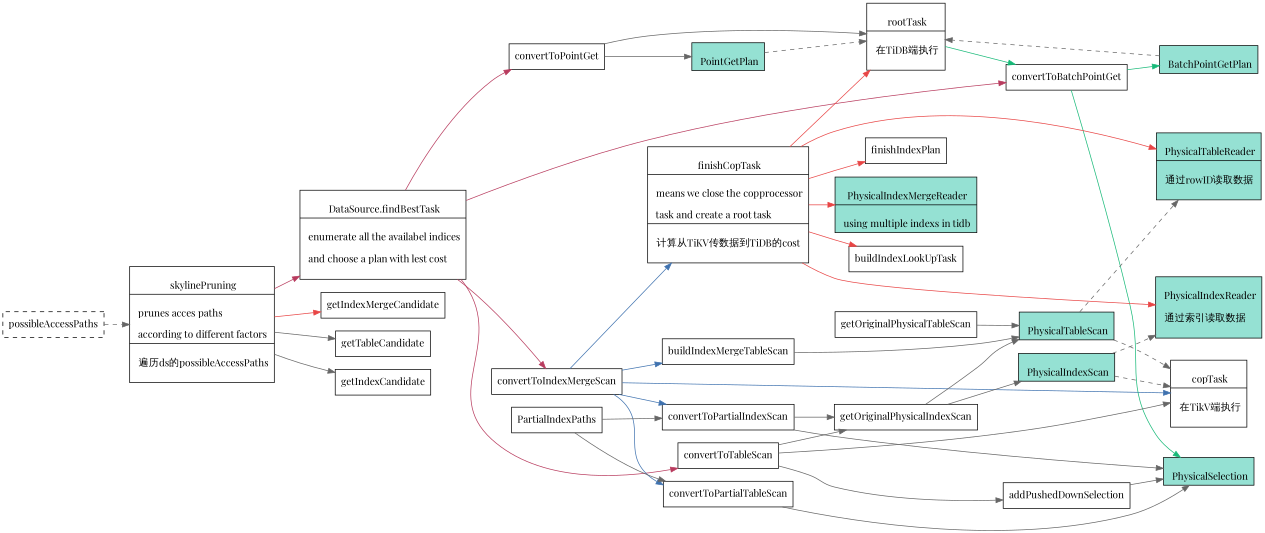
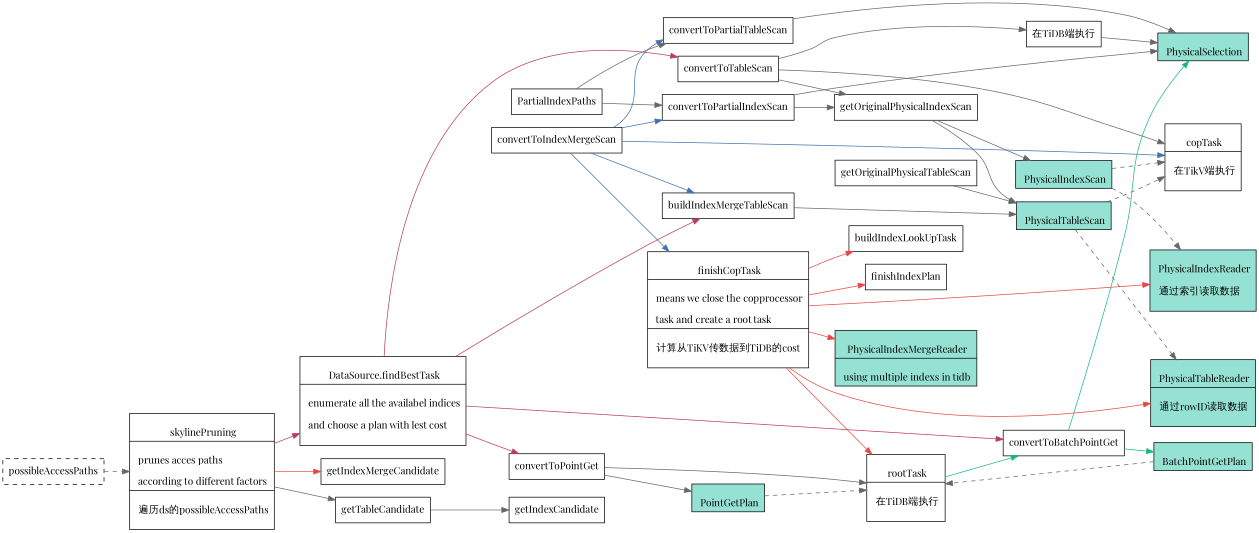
(501, 319) -> (573, 287)
(301, 363) -> (466, 510)
(1067, 496) -> (1064, 34)
